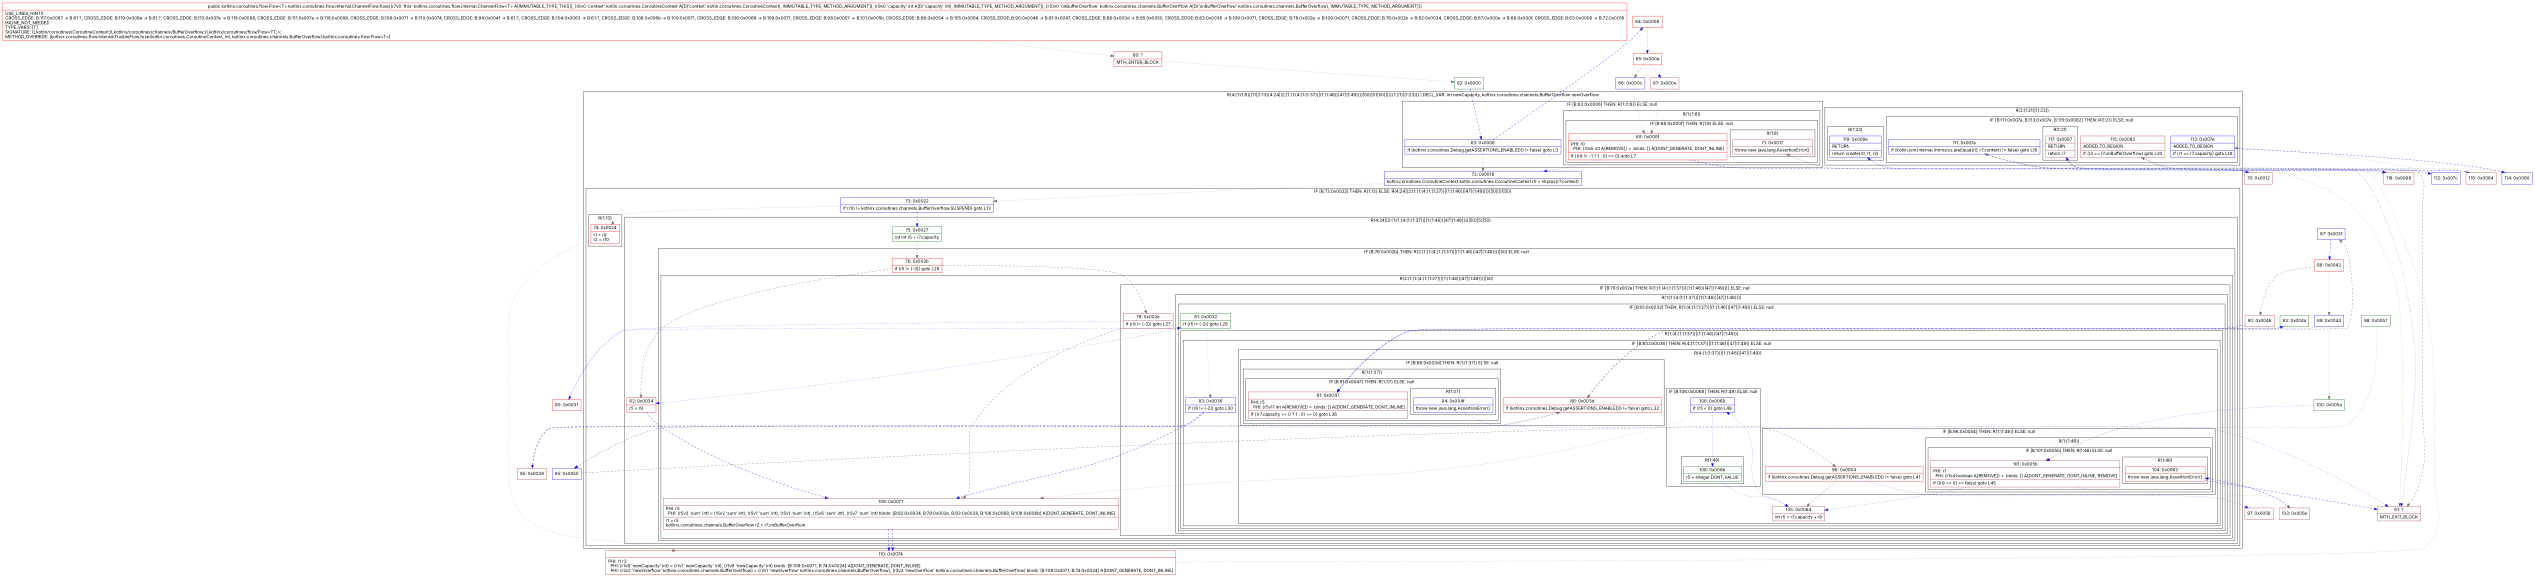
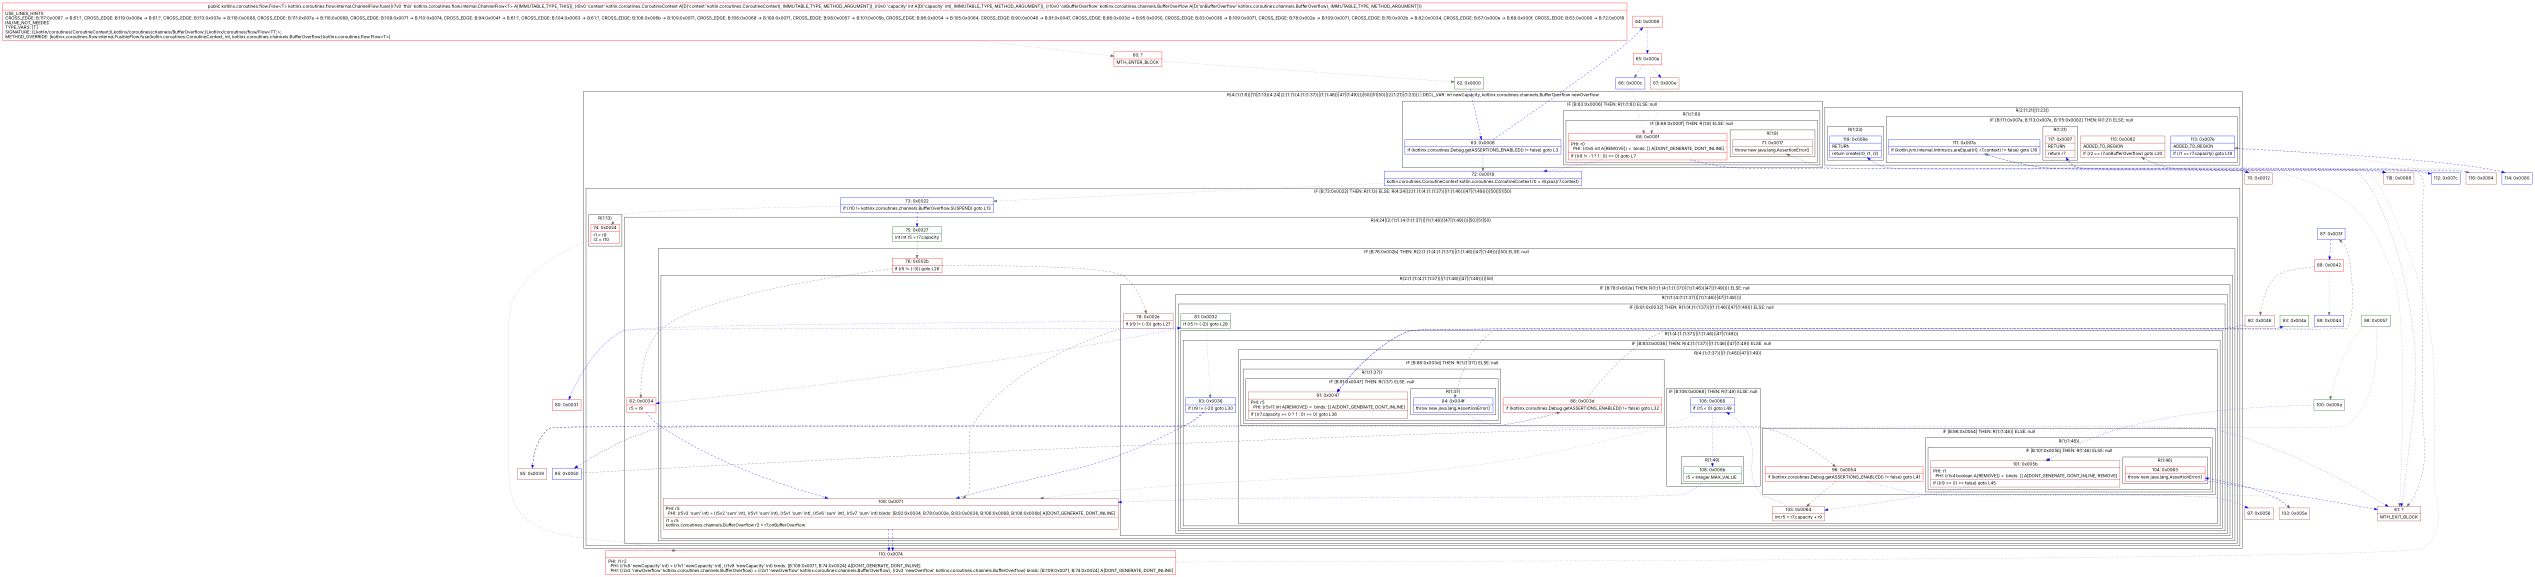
(1924, 329) -> (1850, 329)
(2329, 361) -> (2343, 359)
(1712, 477) -> (1711, 477)
(1752, 496) -> (1415, 498)
